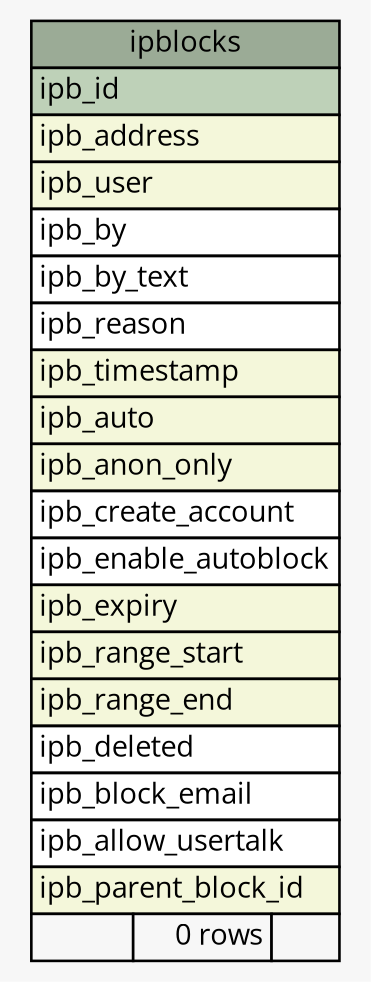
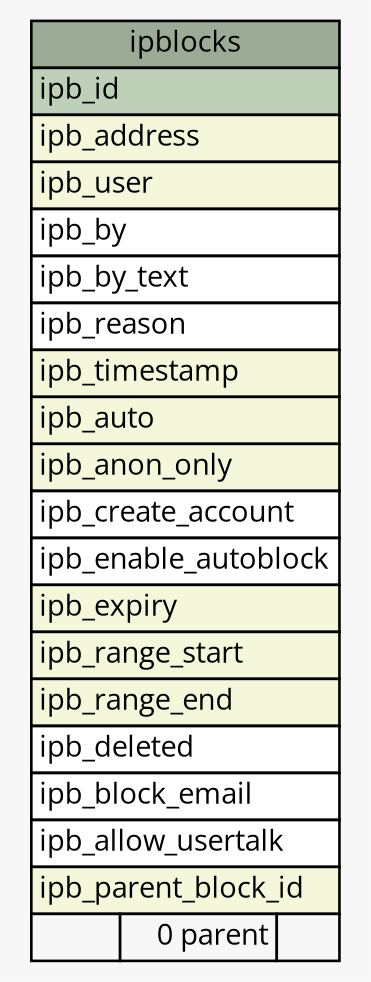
(219, 936) -> (213, 936)
